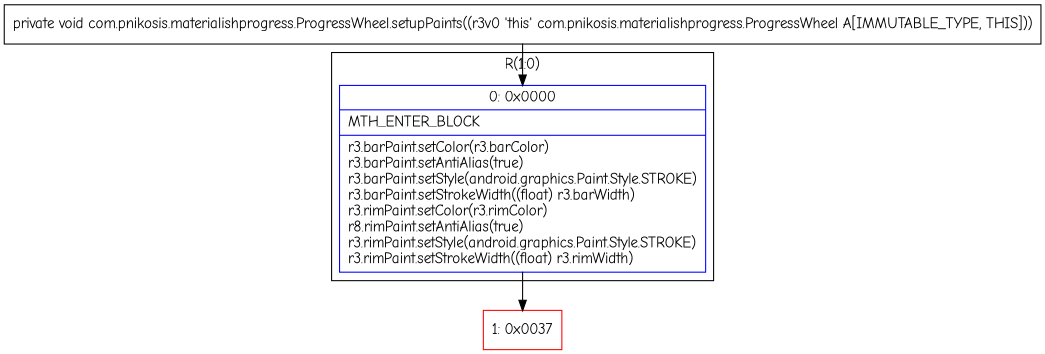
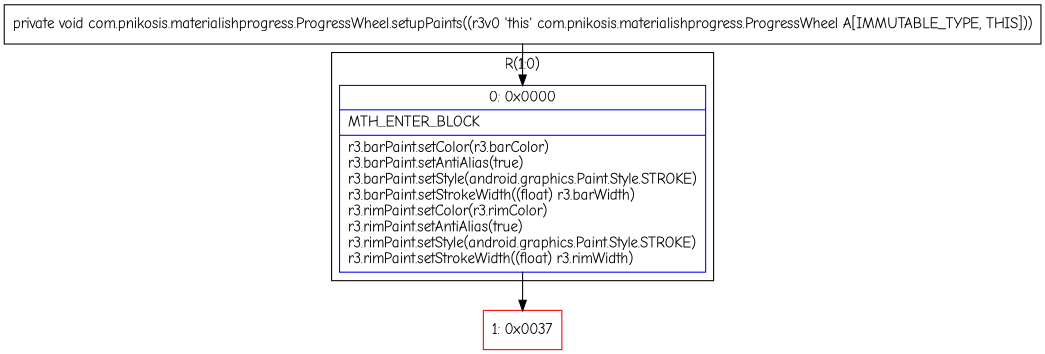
(436, 227) -> (436, 227)
